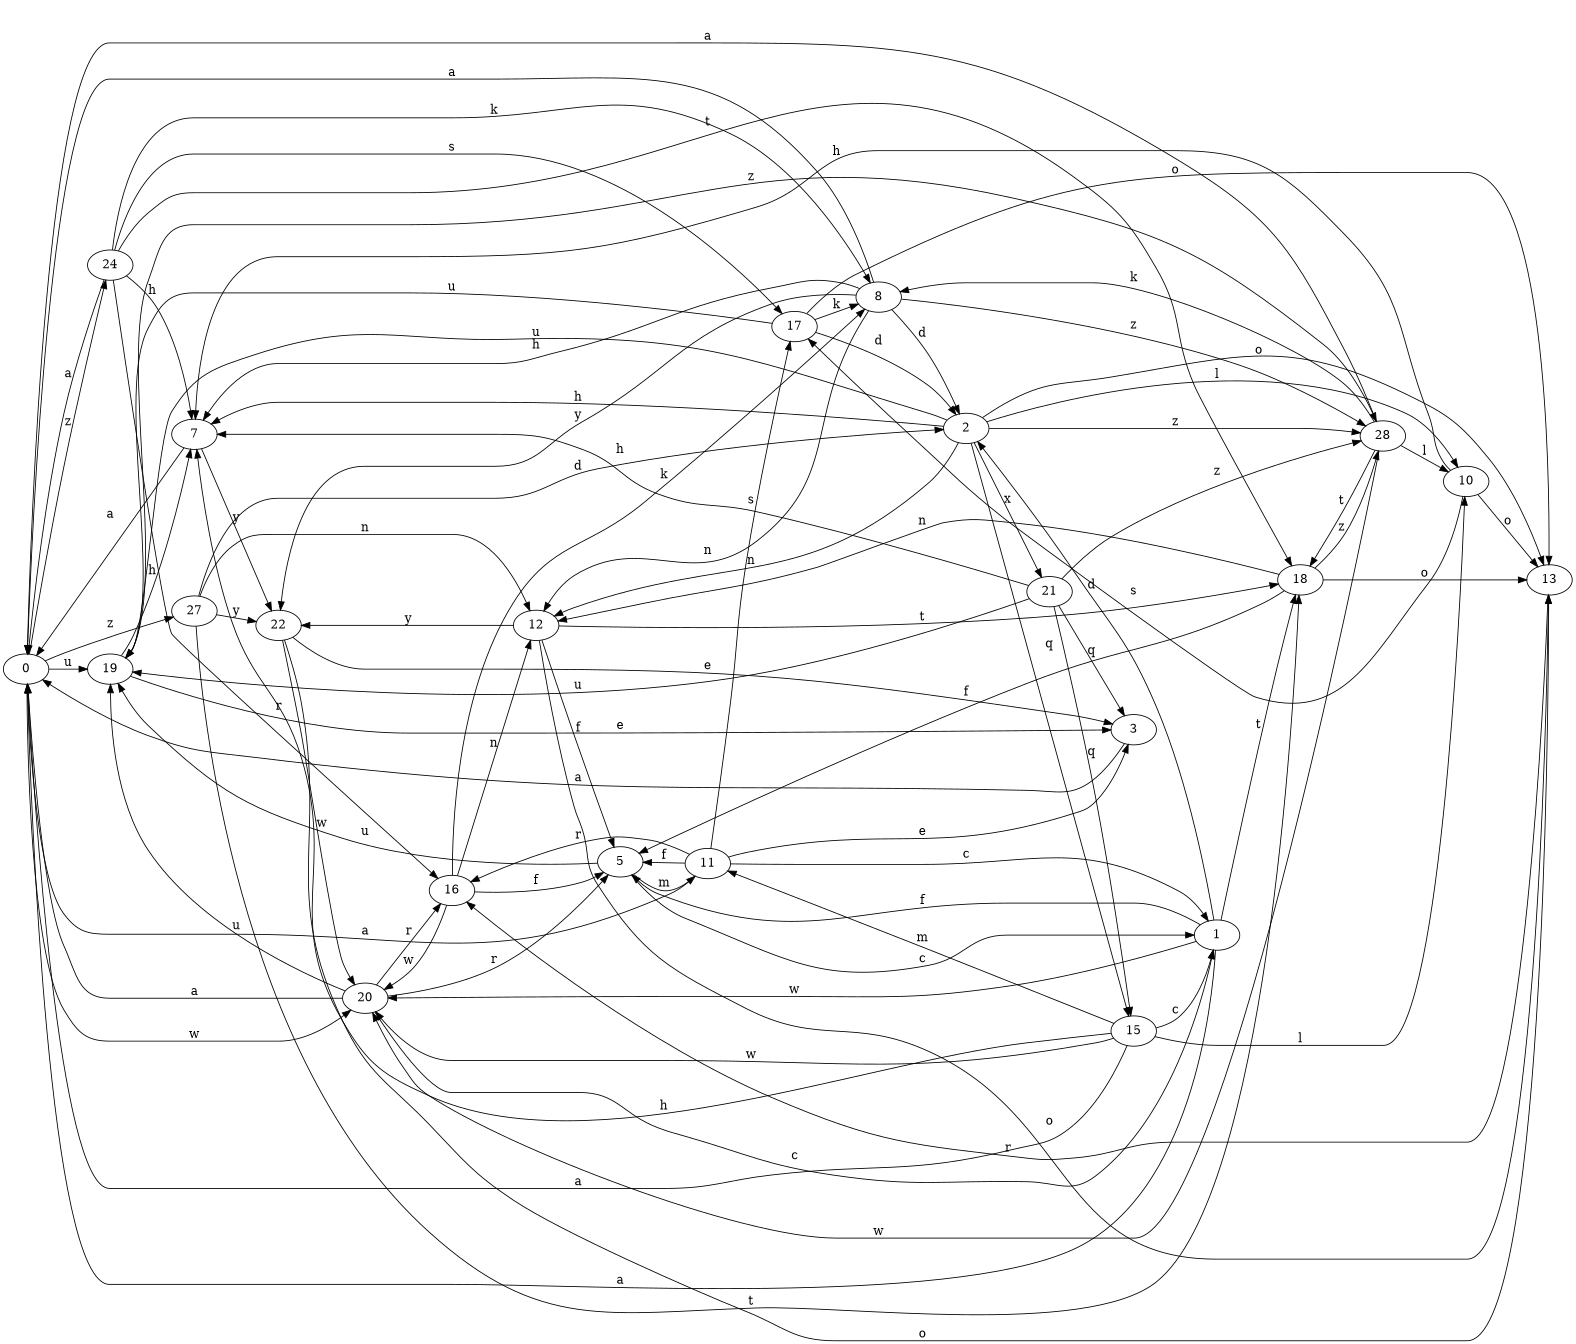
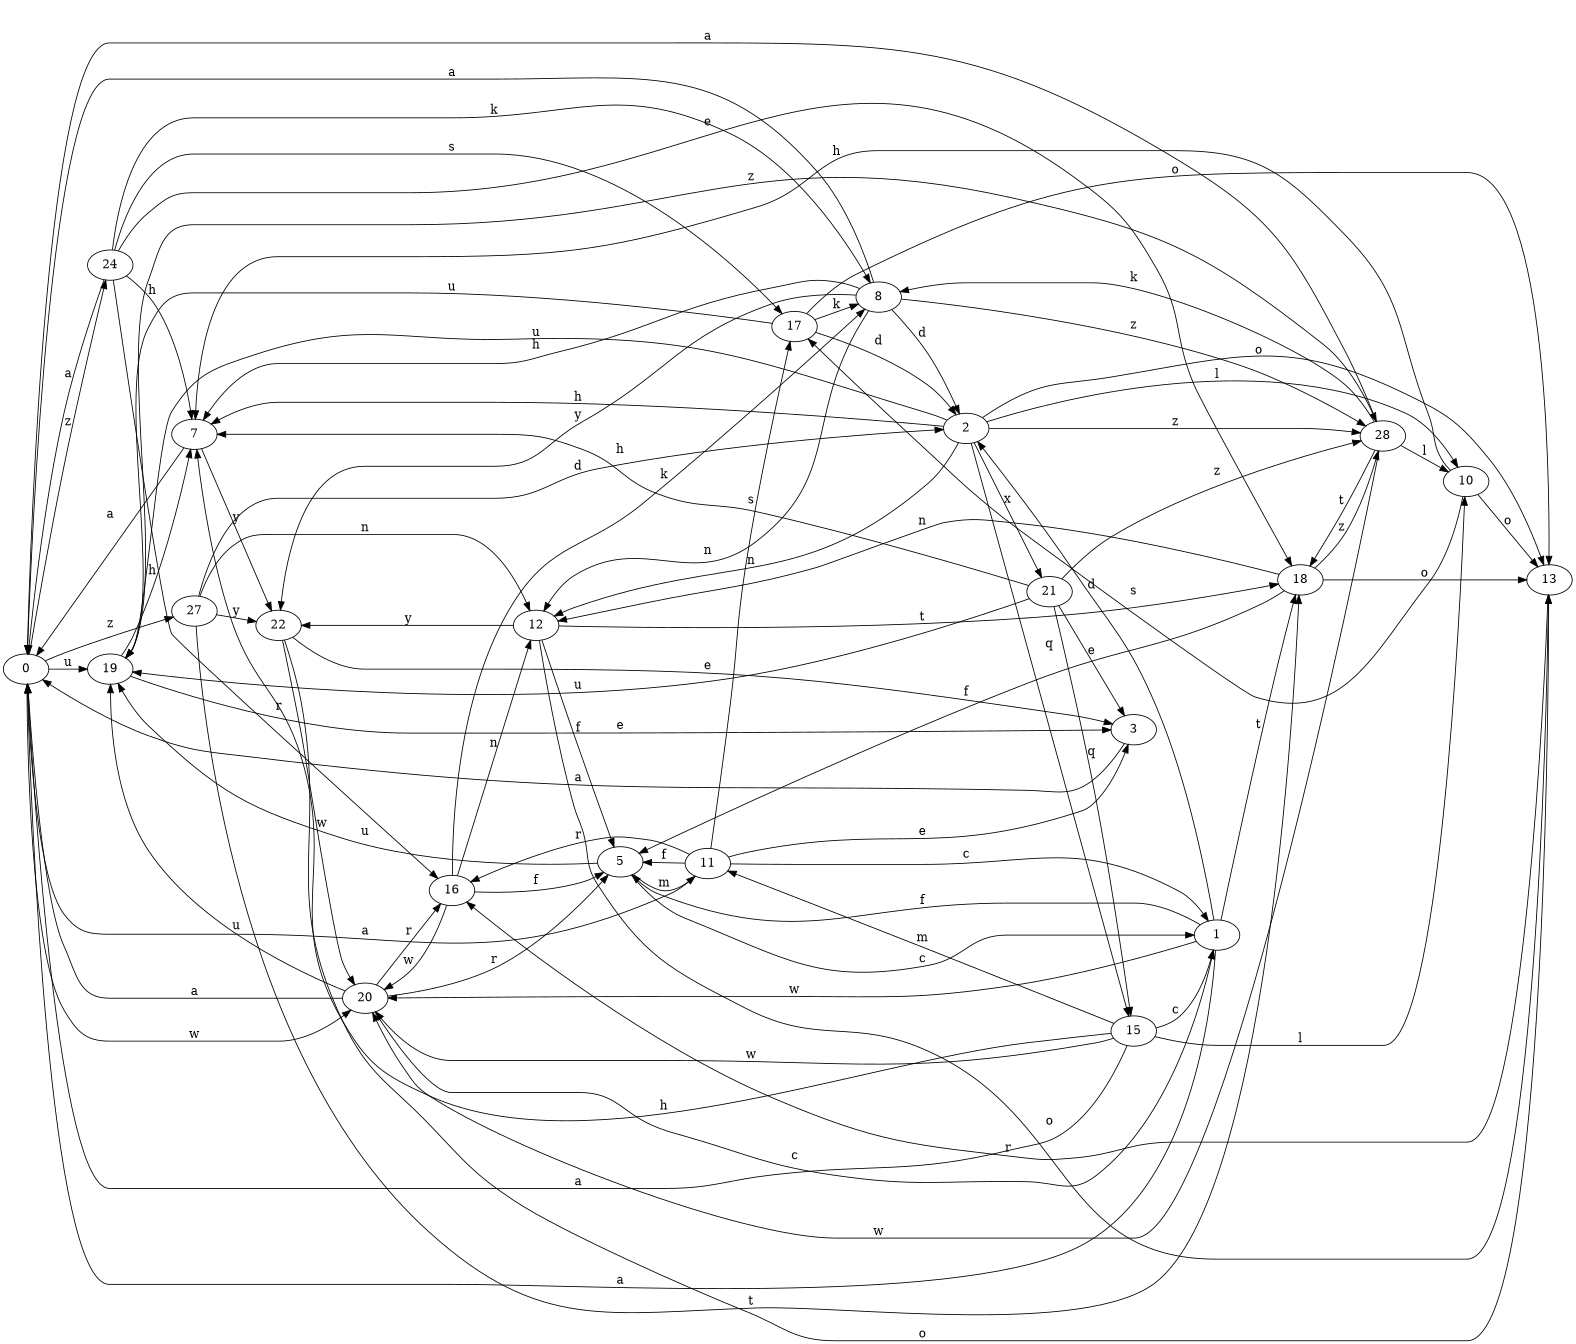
(708, 122) -> (708, 122)
(1092, 651) -> (1092, 651)
